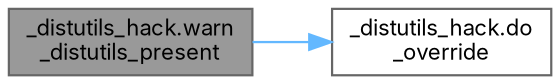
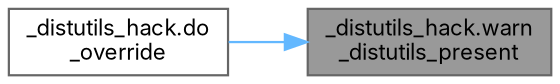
(281, 42) -> (256, 42)
